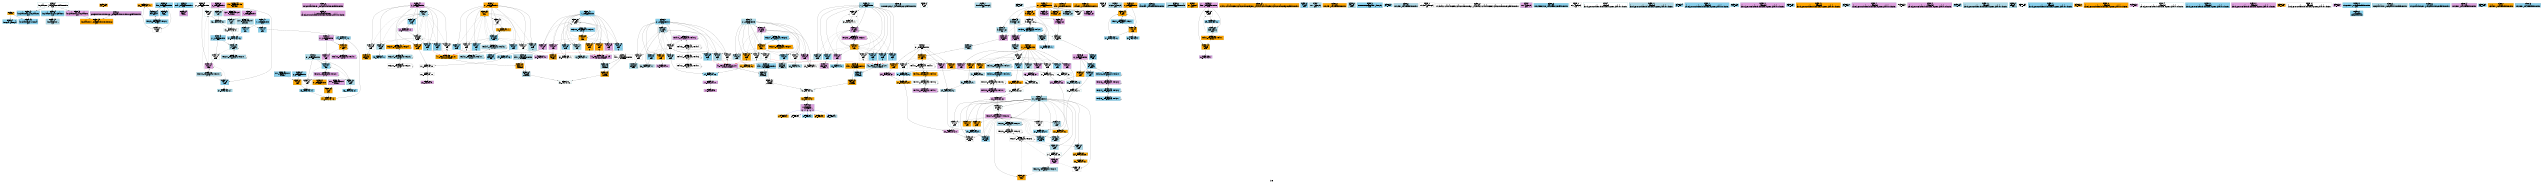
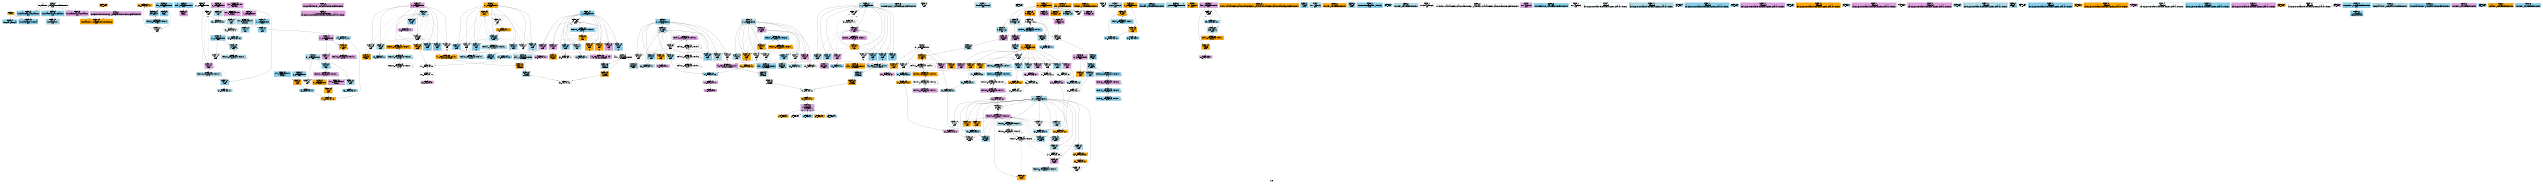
(235, 5) -> (235, 5)
(543, 49) -> (543, 49)
